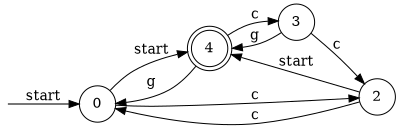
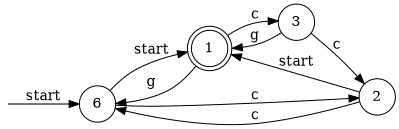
(210, 48) -> (210, 48)
(98, 104) -> (98, 104)
